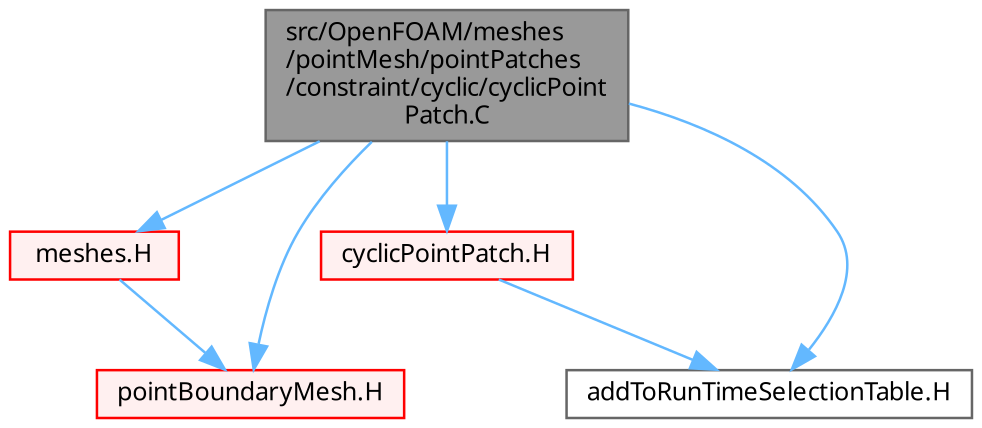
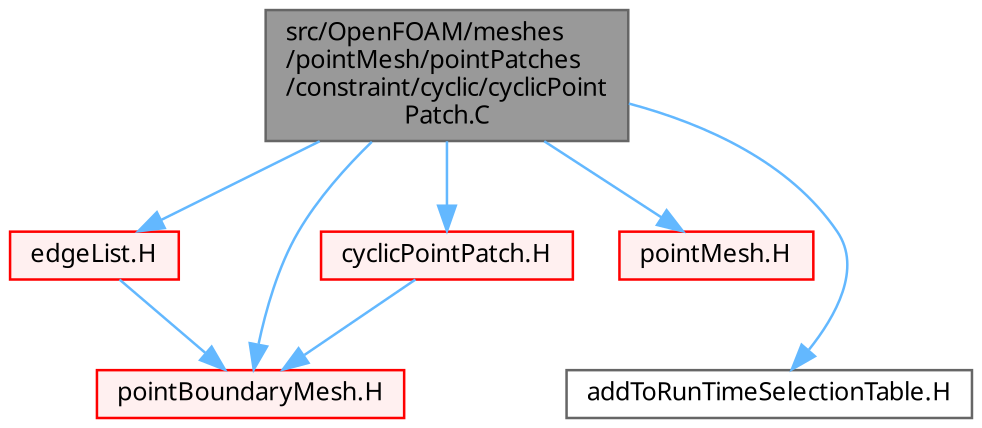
(94, 256) -> (94, 256)
none -> (716, 256)
(596, 320) -> (360, 317)
